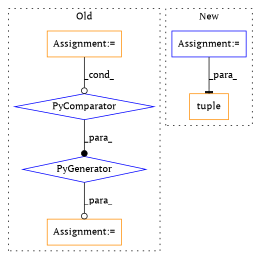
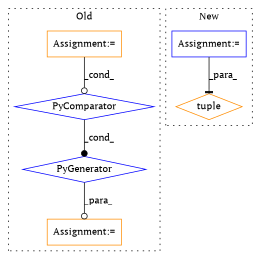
(209, 107) -> (209, 107)
(99, 138) -> (99, 138)
